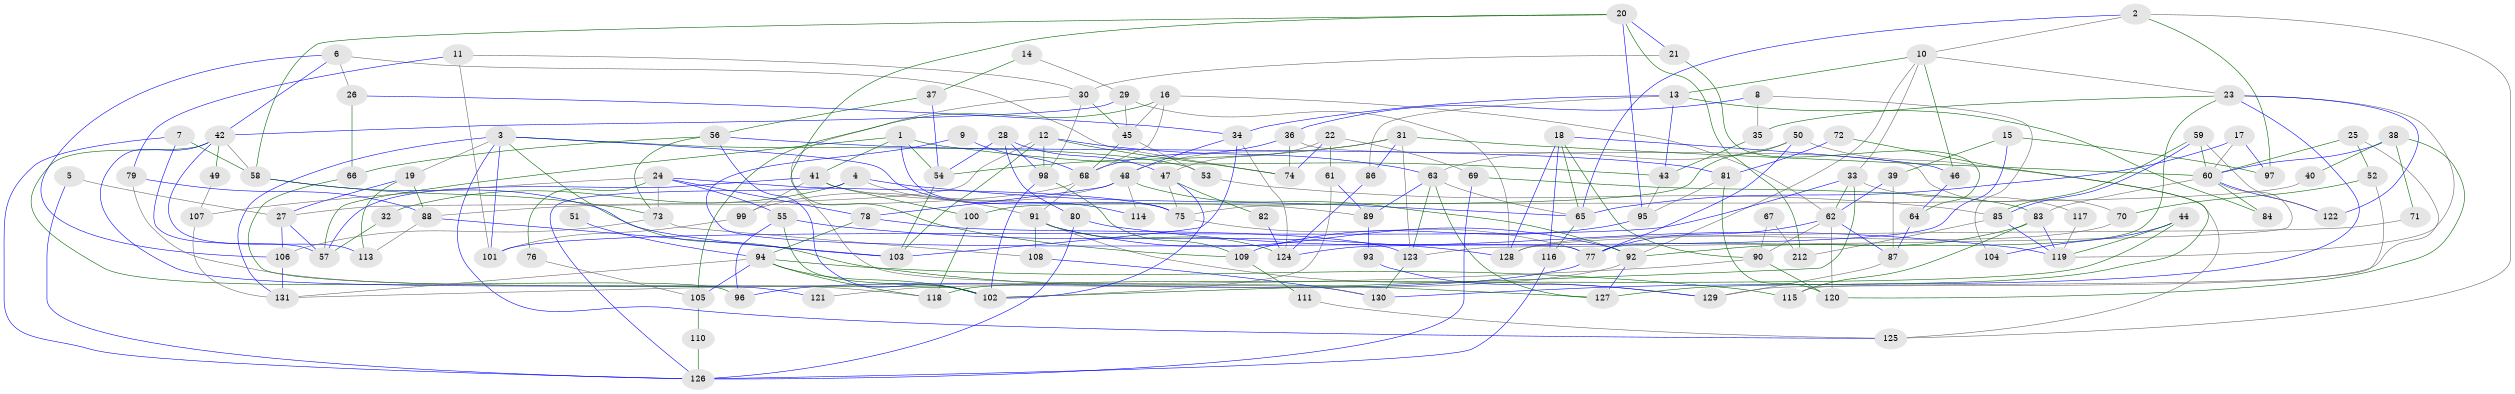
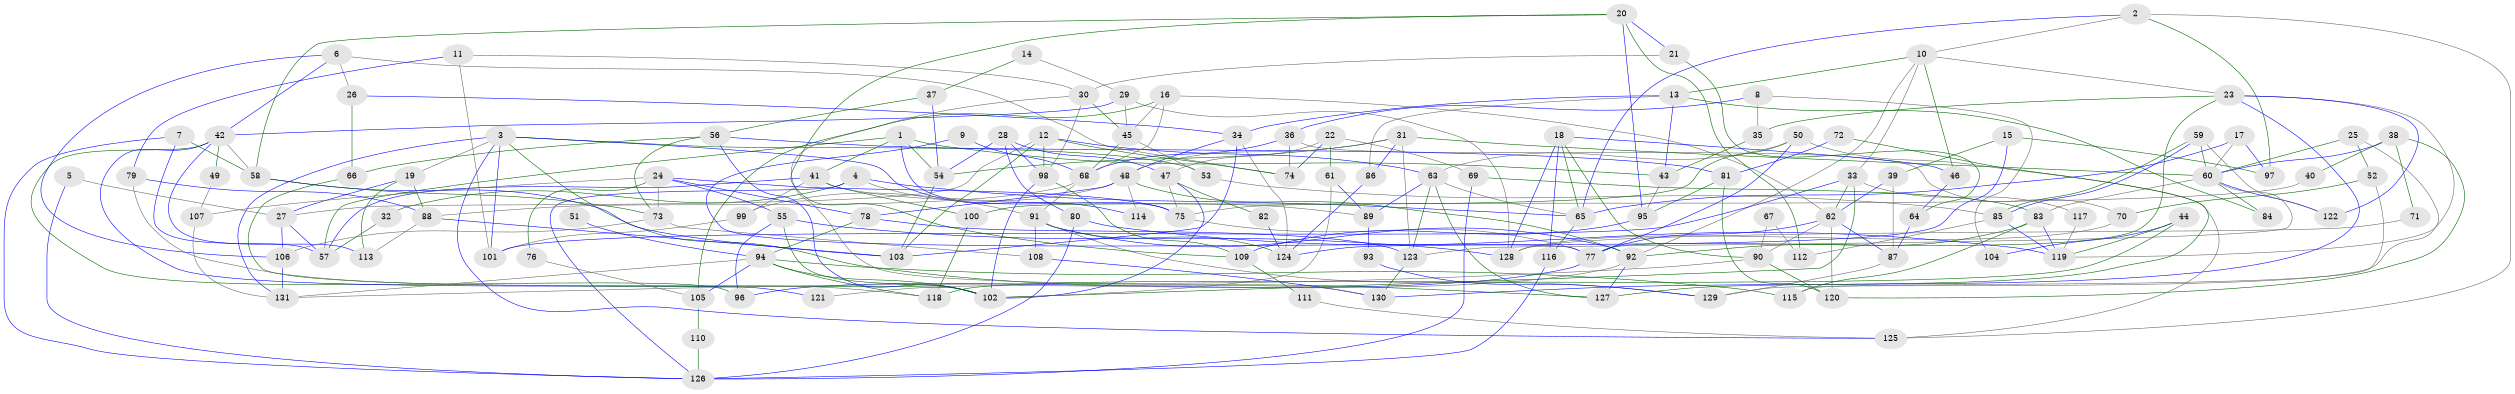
(1695, 192) -> (1695, 192)
(1800, 258) -> (1800, 258)
